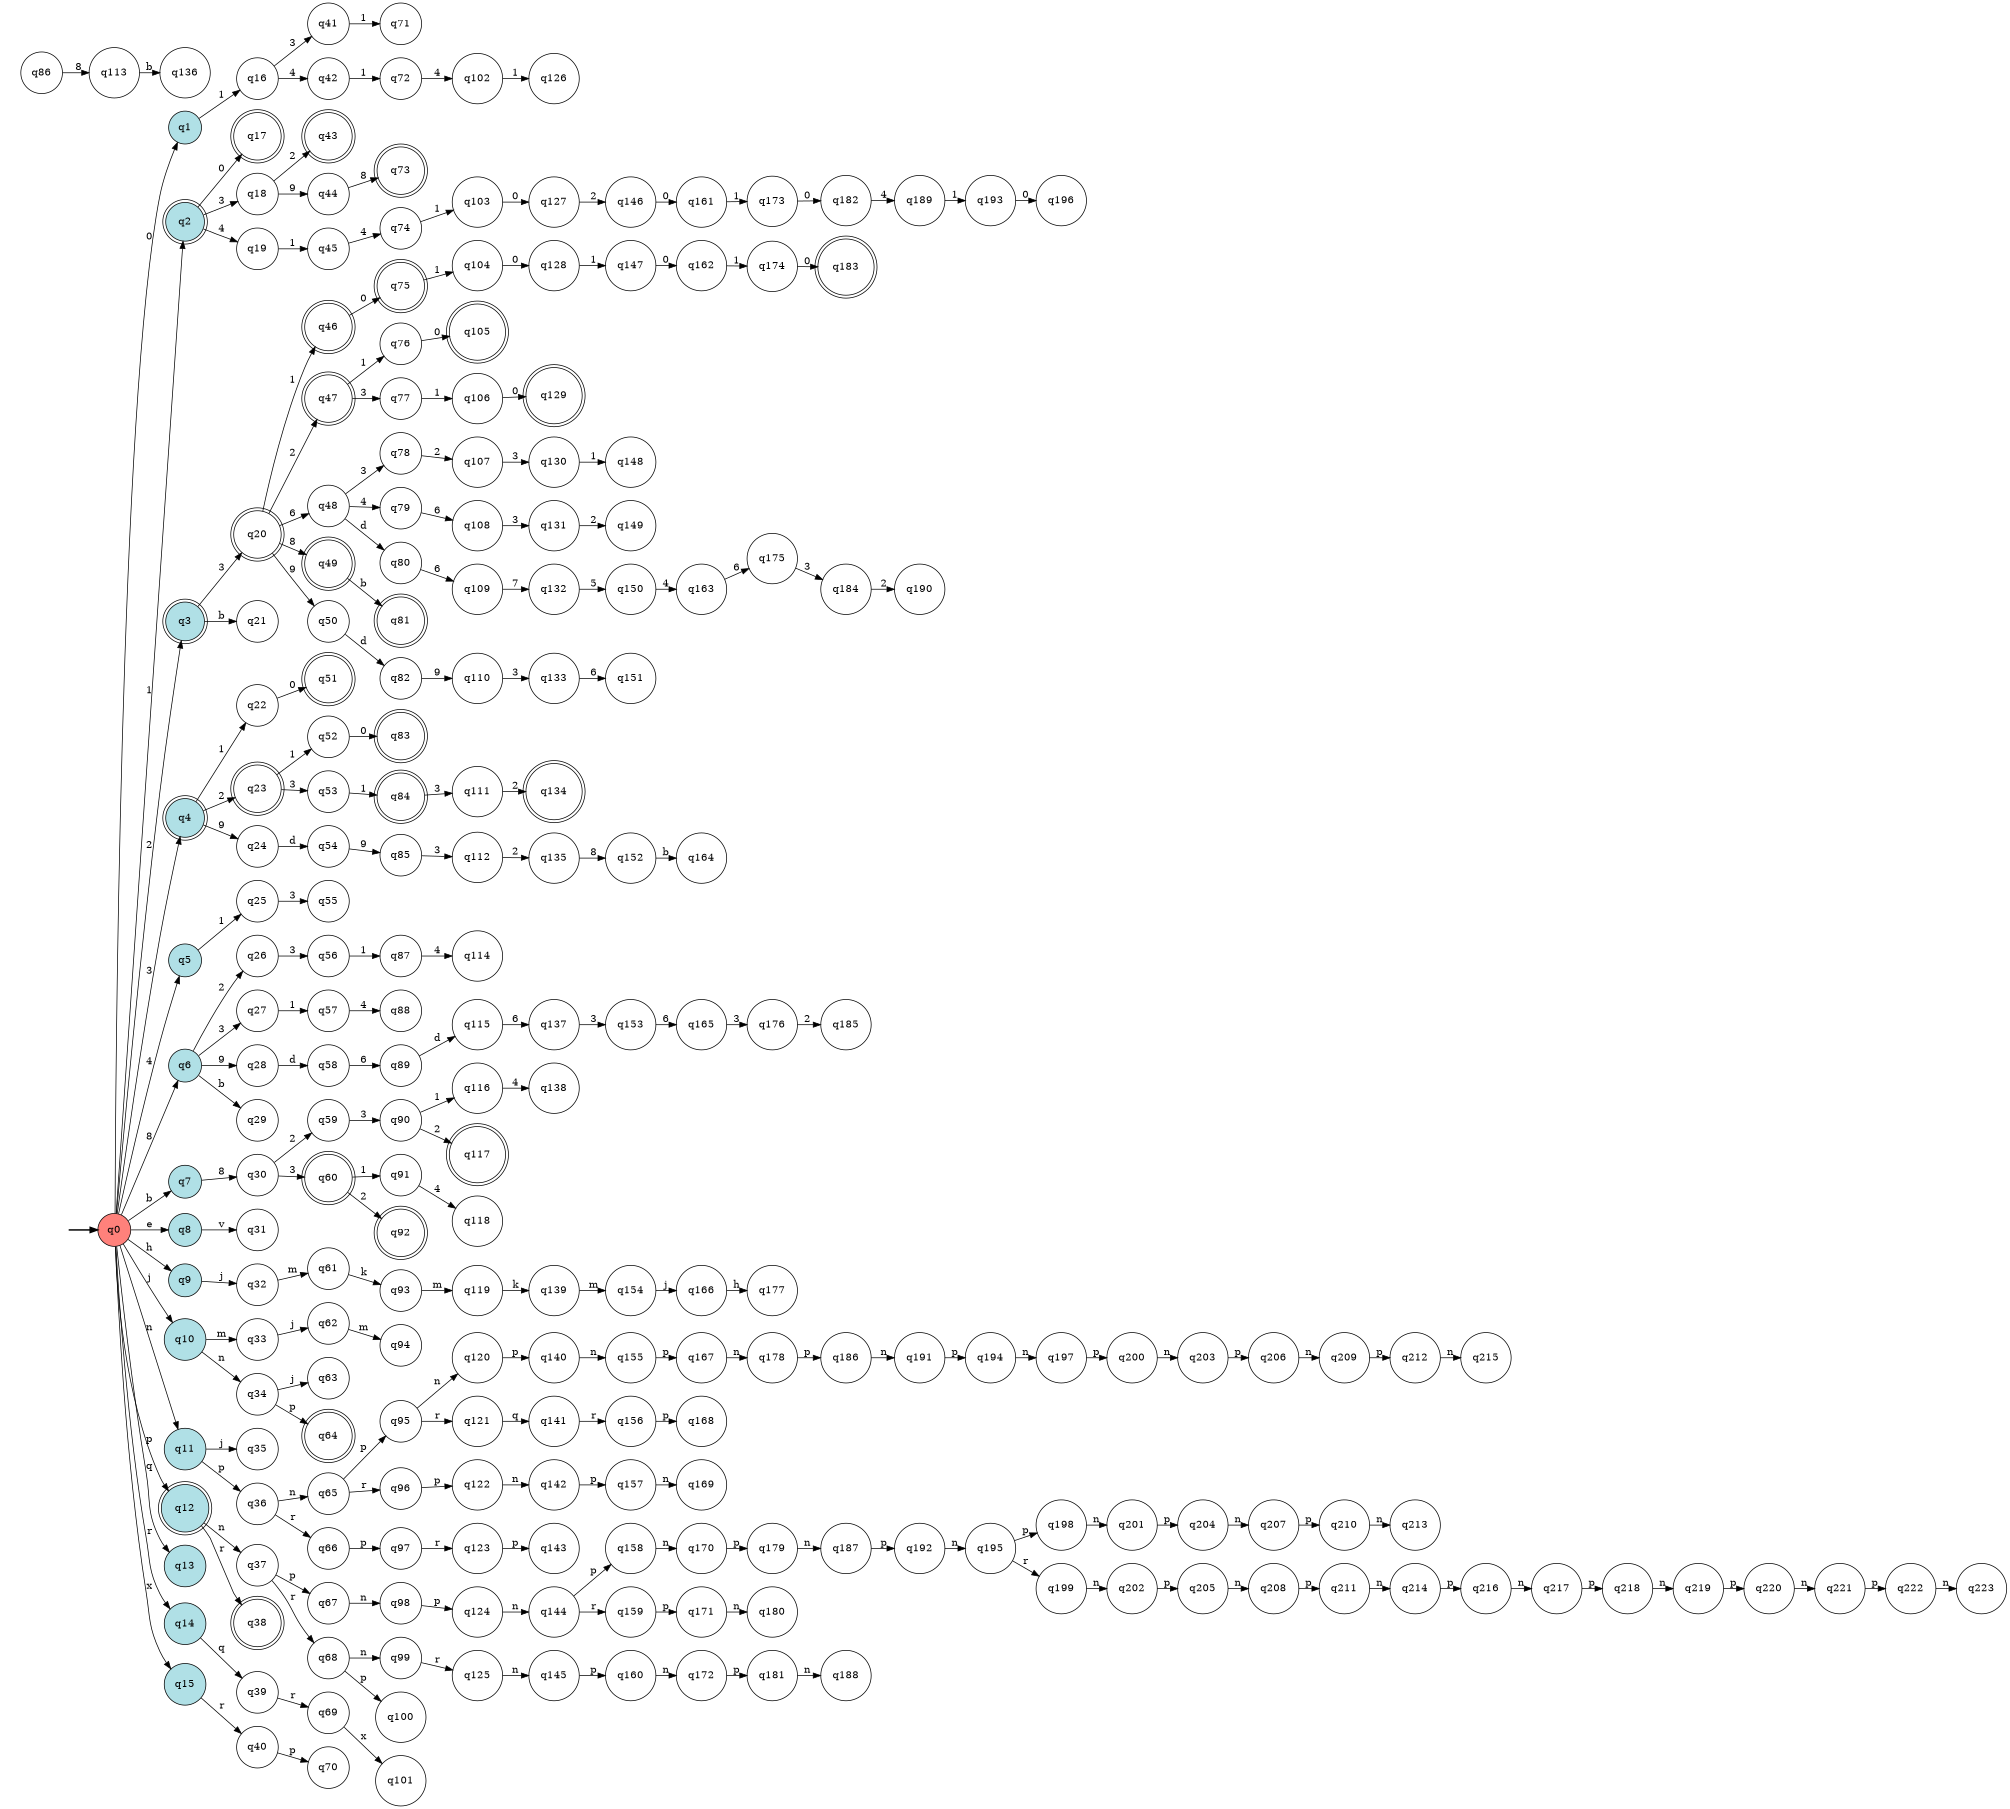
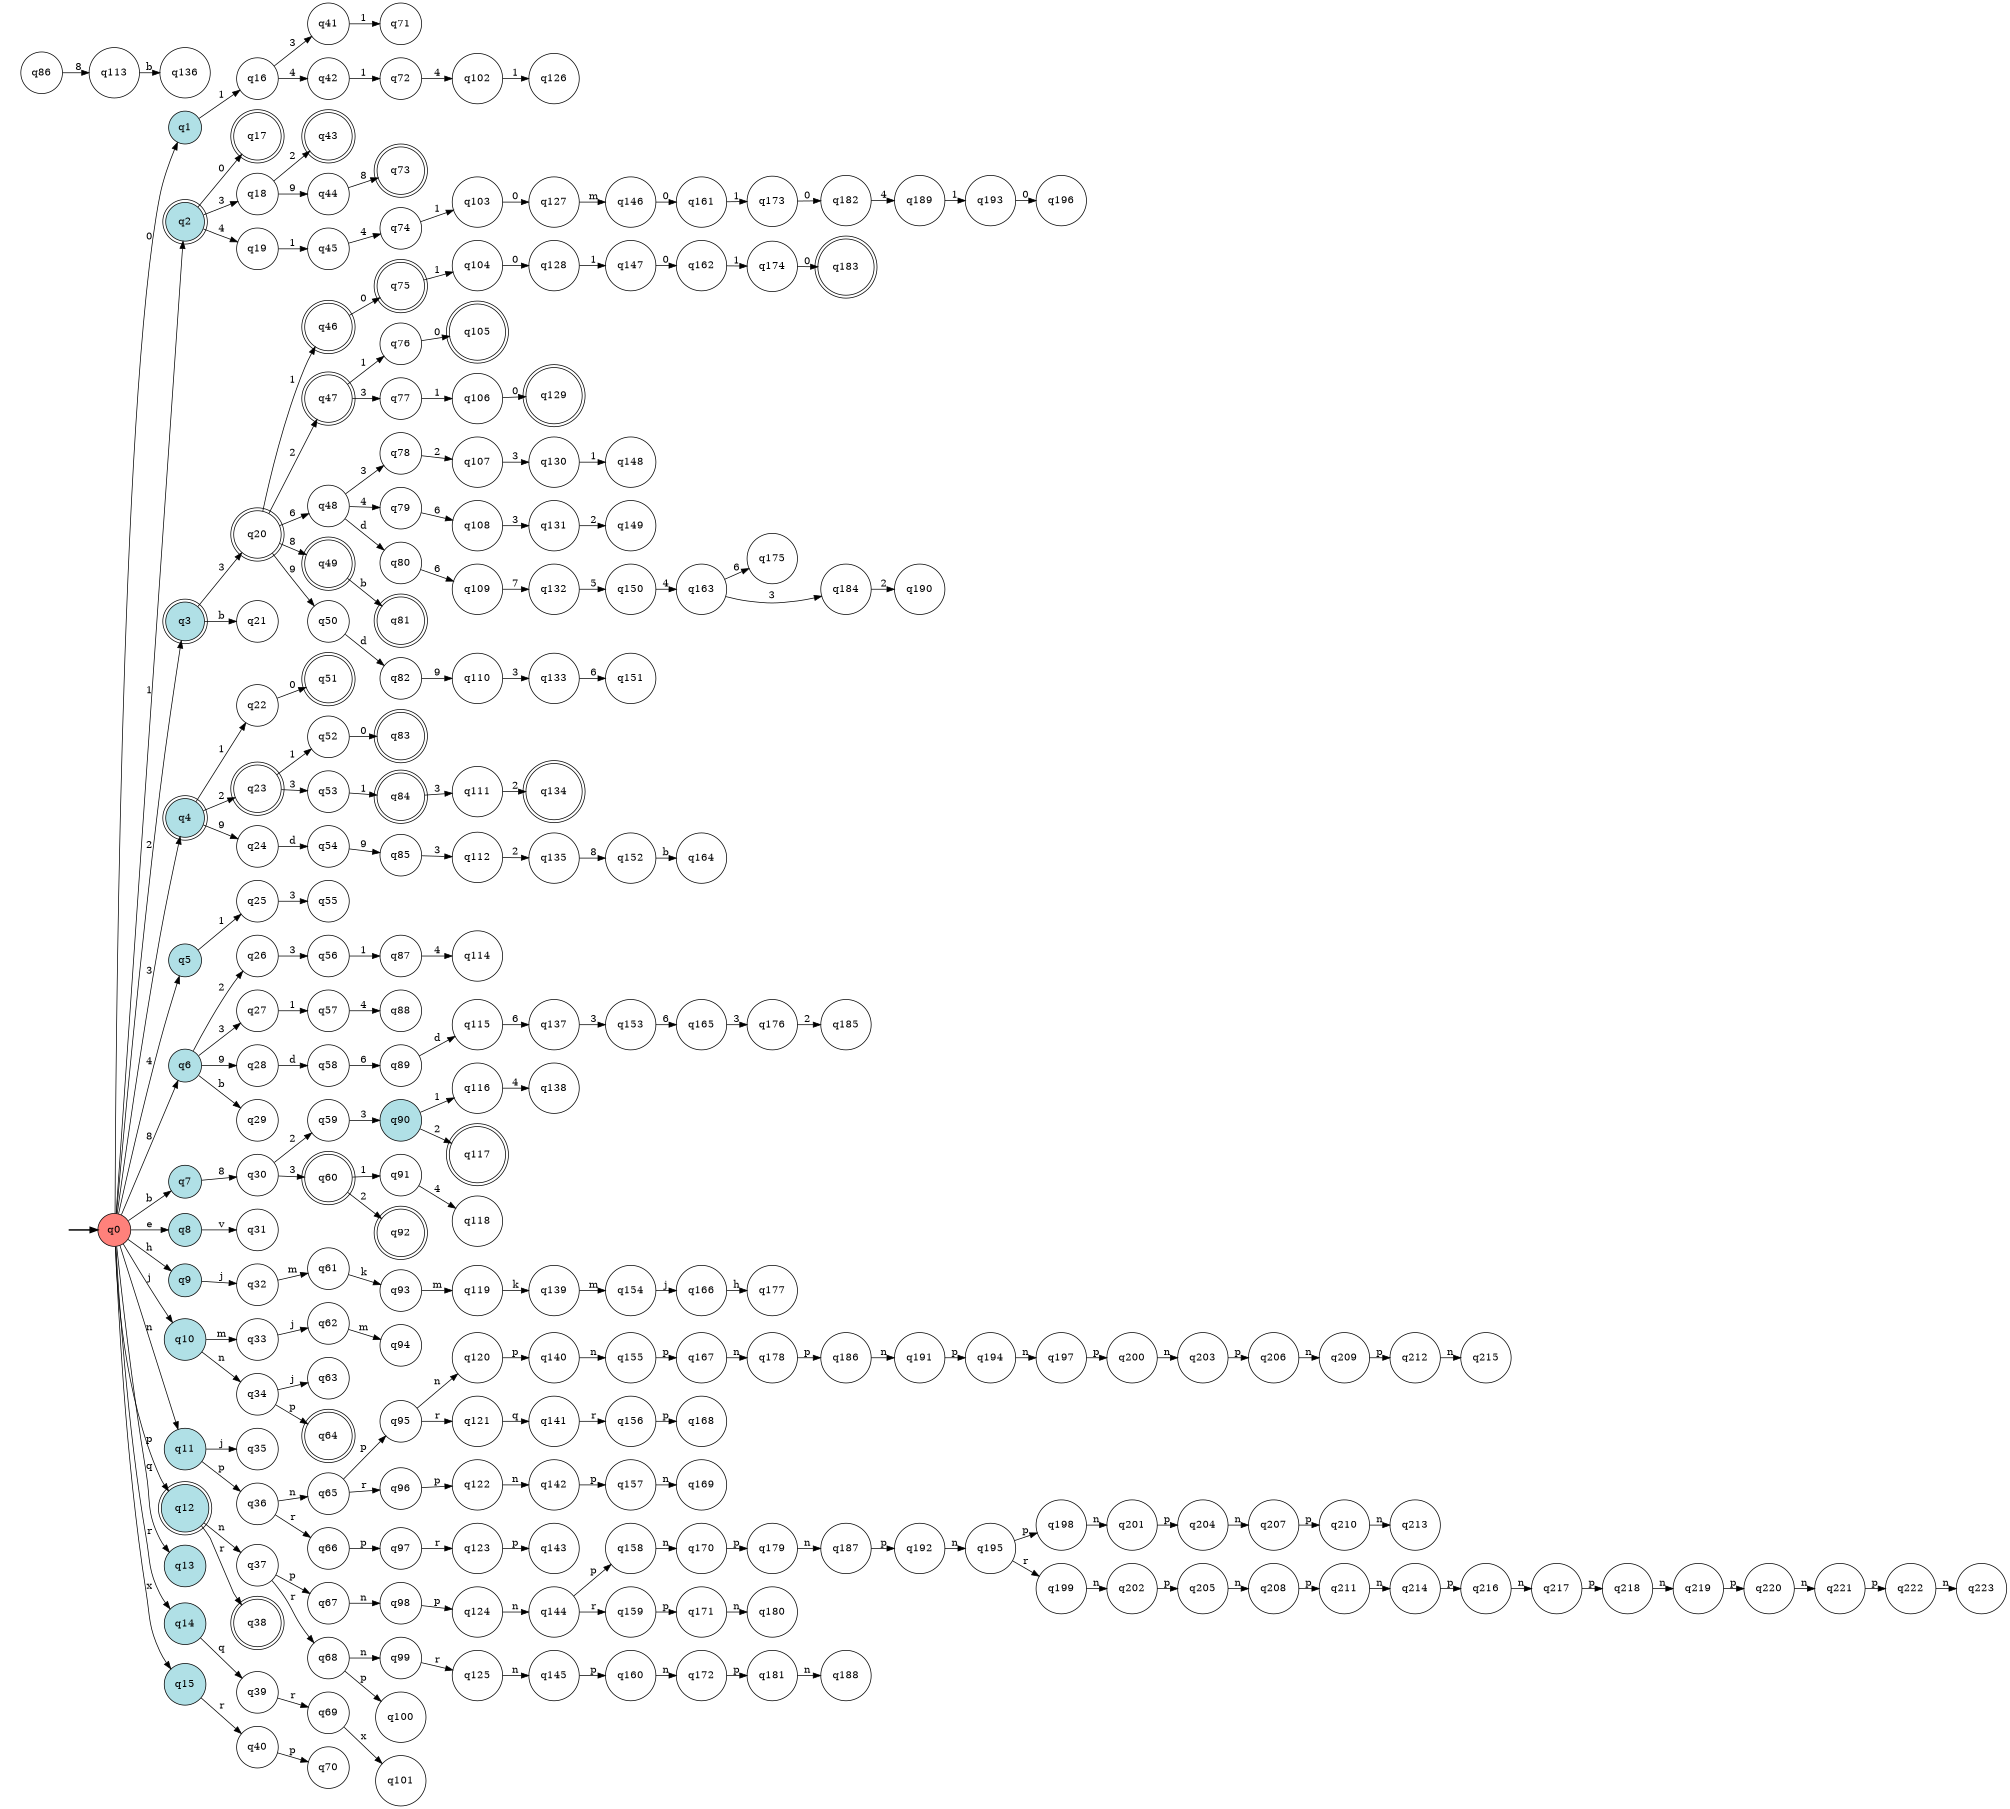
(594, 197) -> (594, 197)
(806, 572) -> (770, 603)
(401, 1120) -> (401, 1120)
